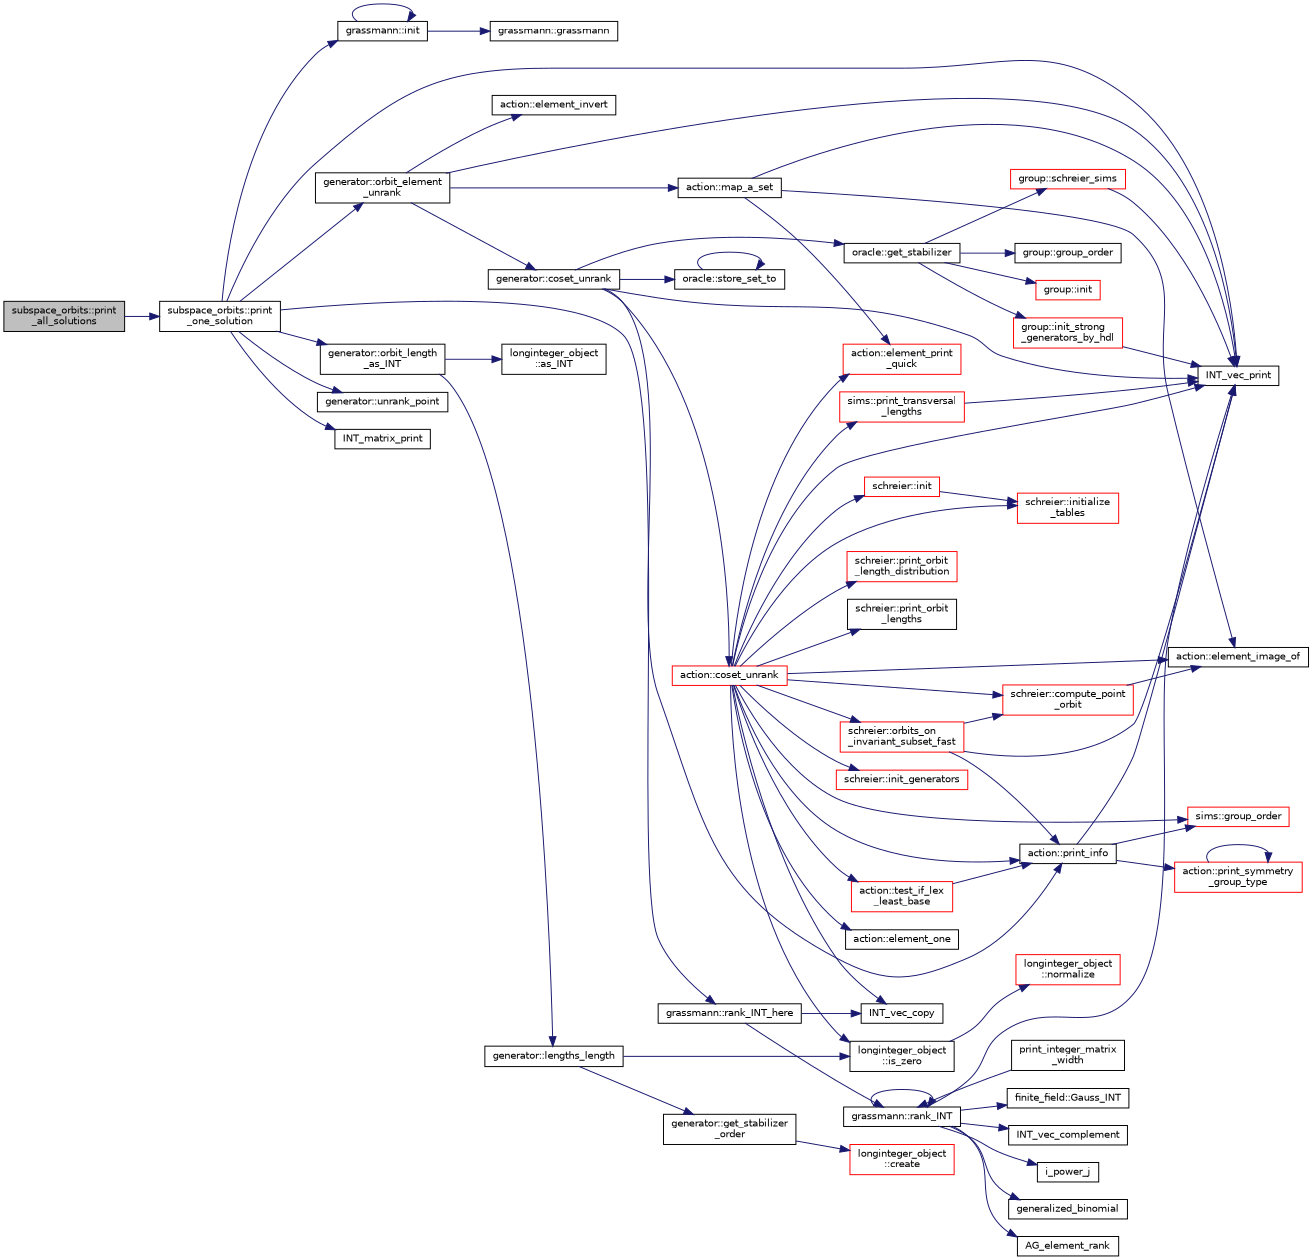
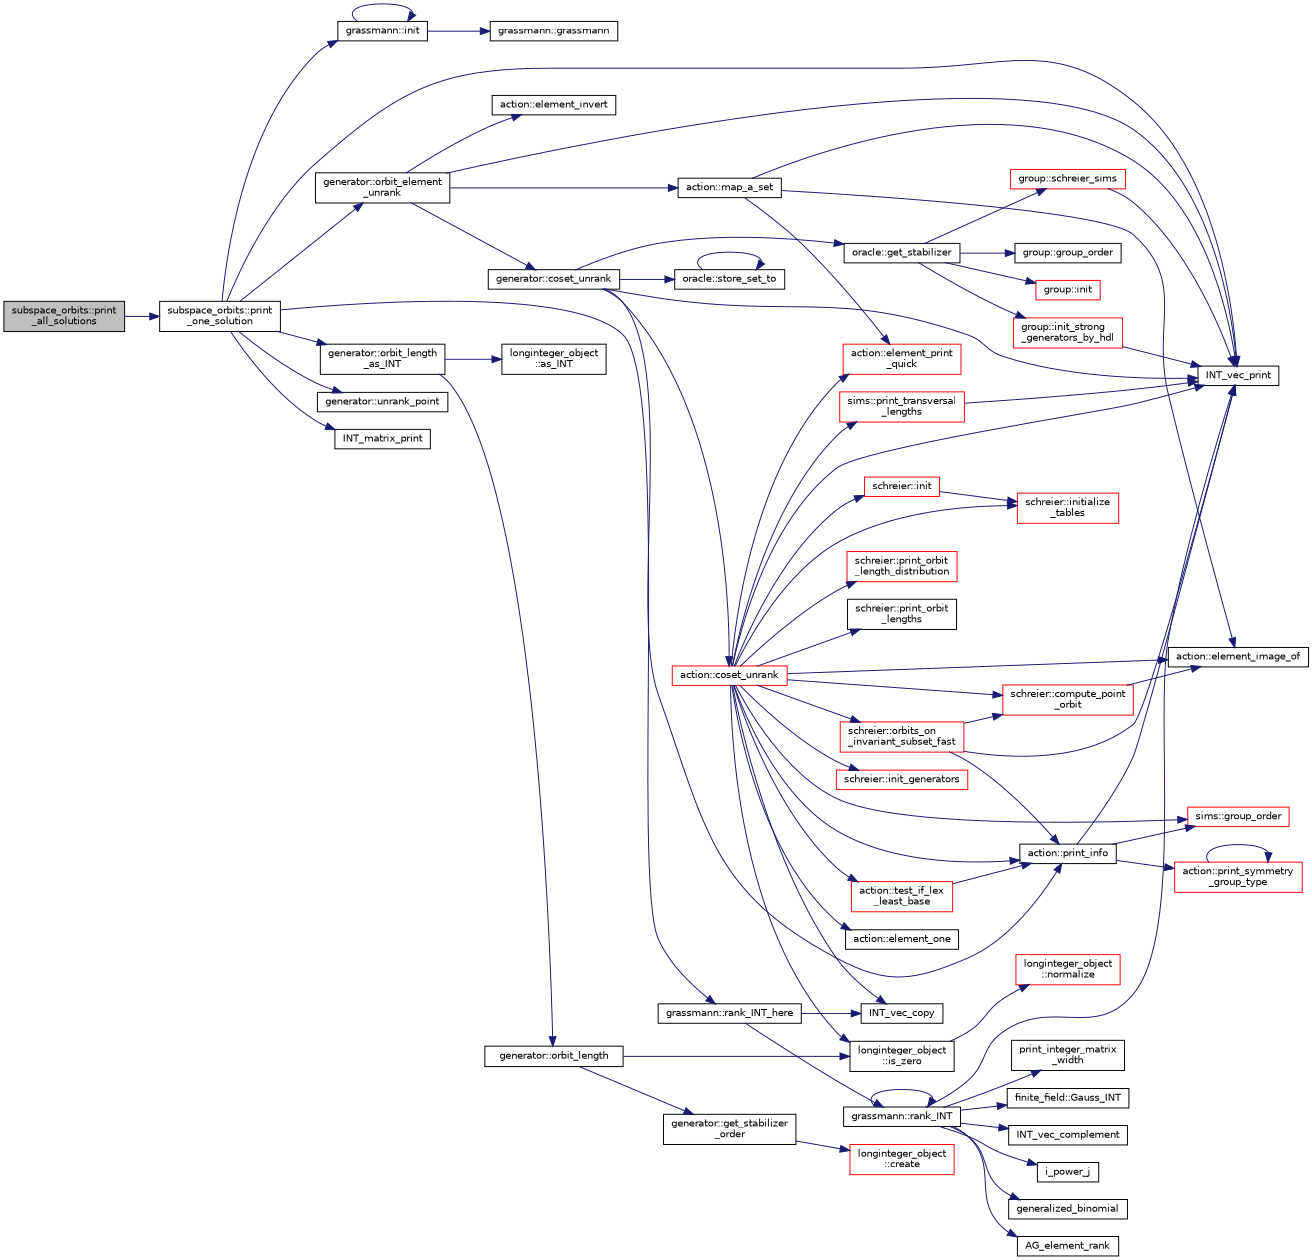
(554, 1056) -> (554, 1056)
(973, 1084) -> (988, 1092)
